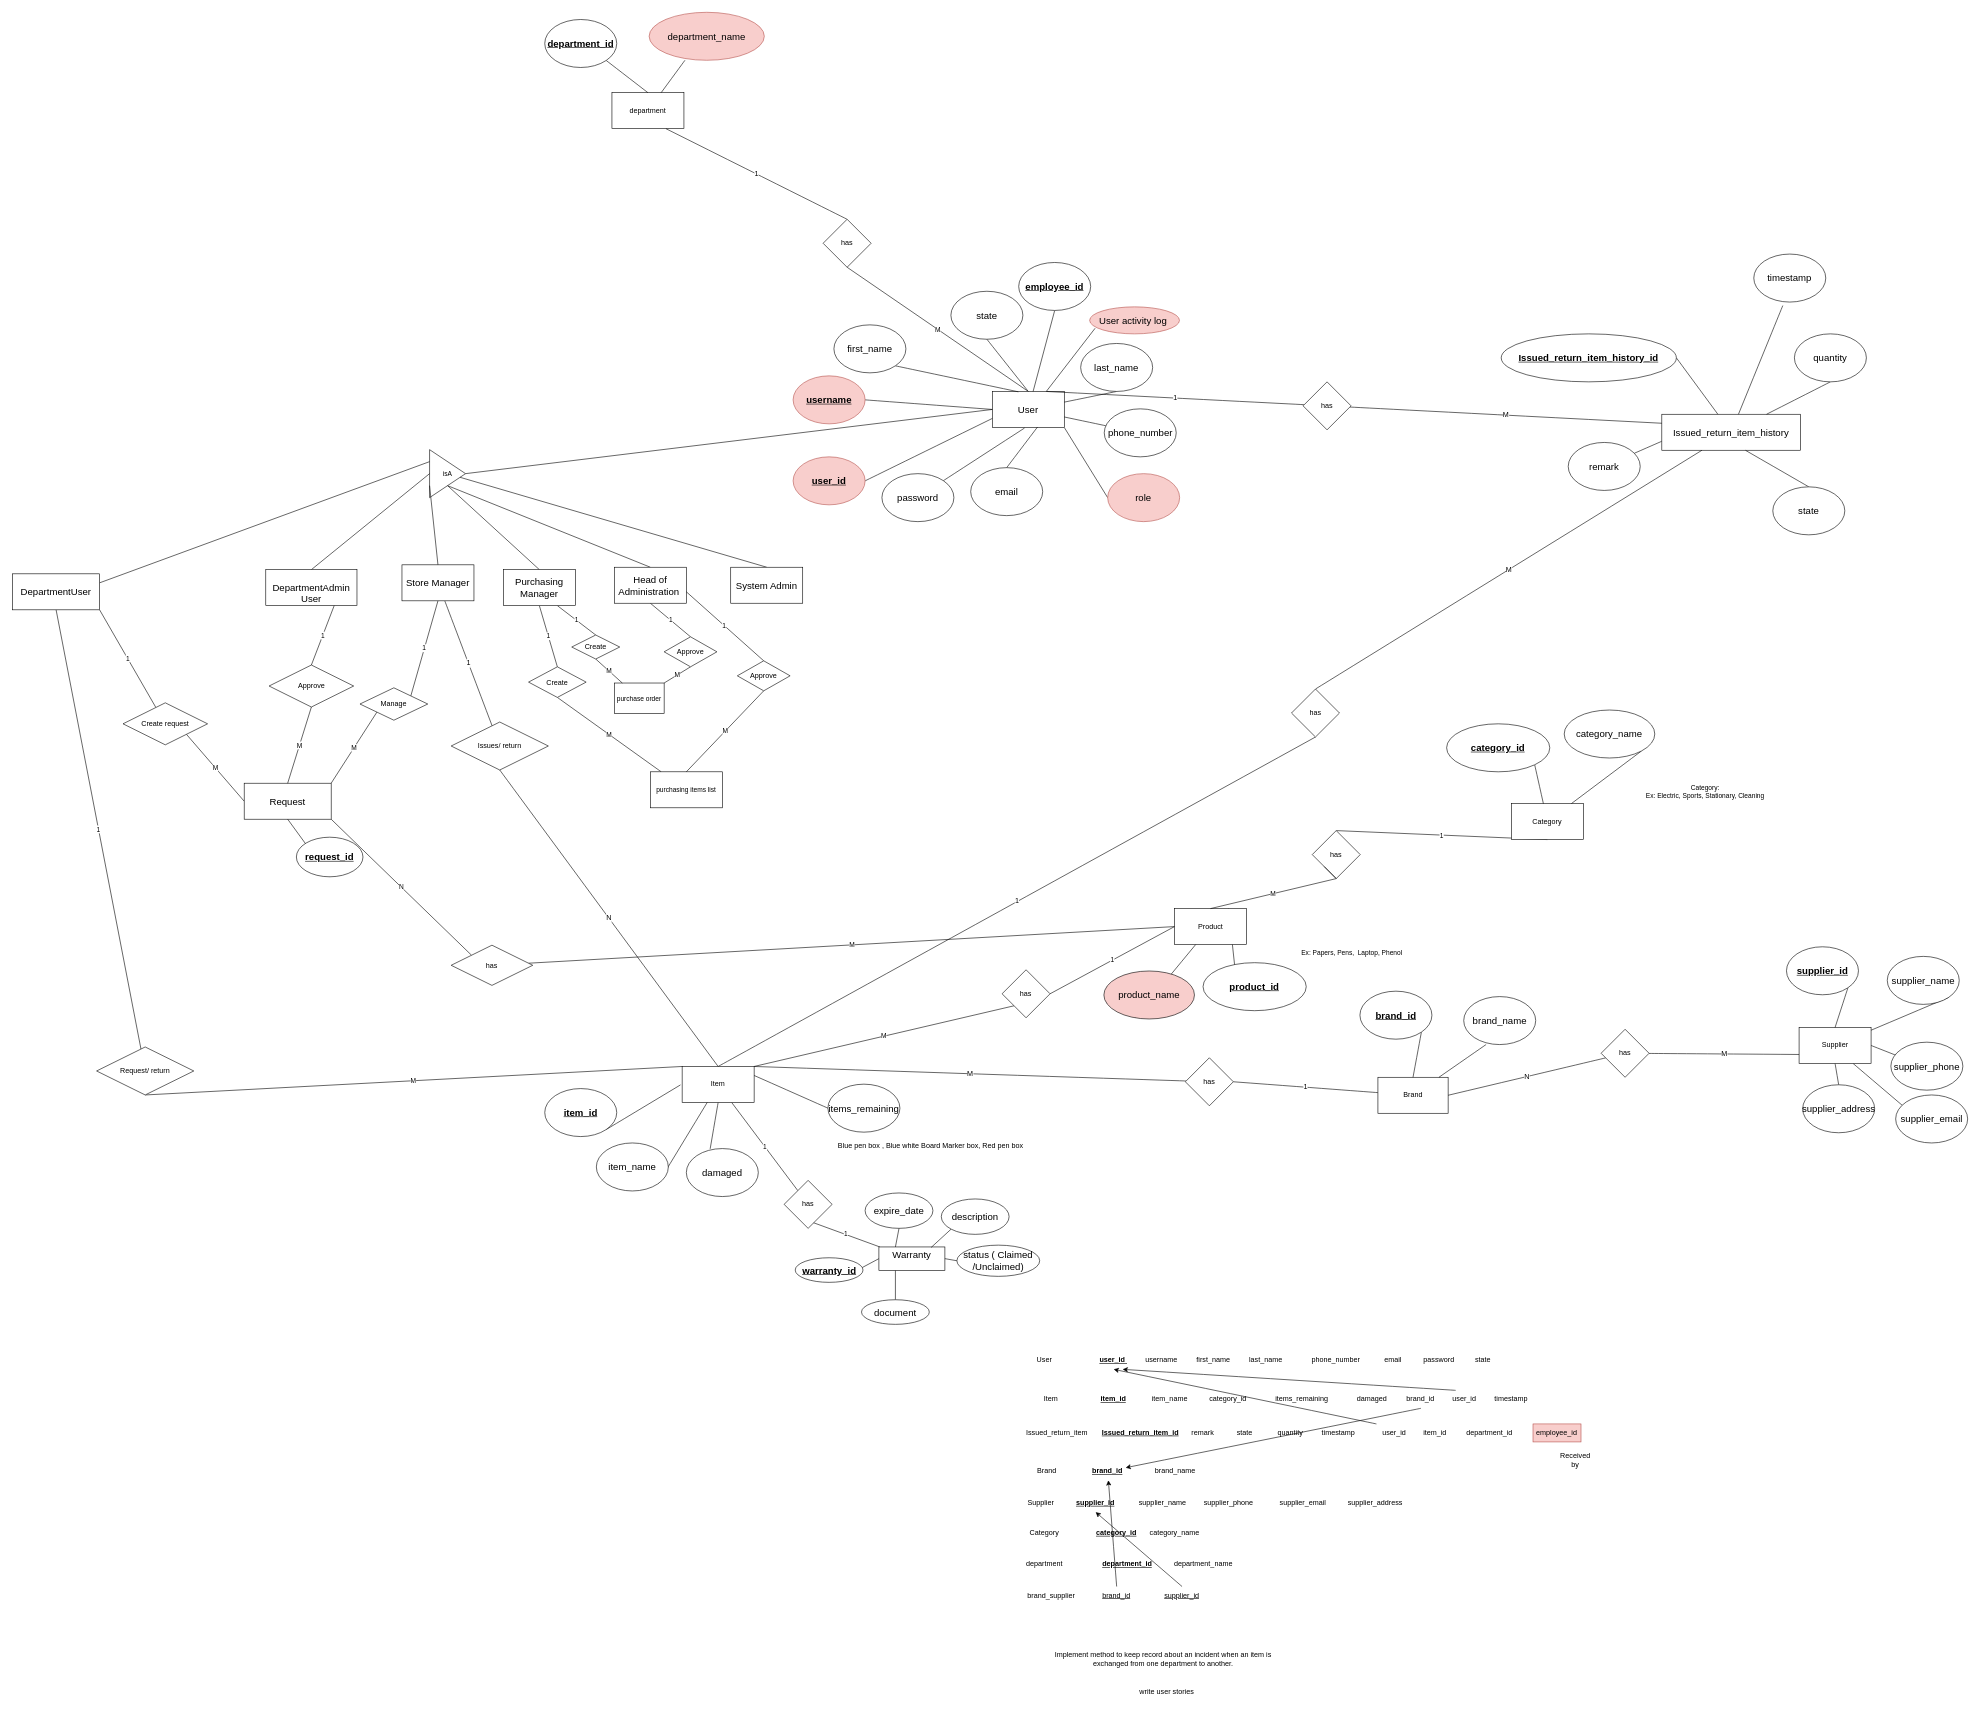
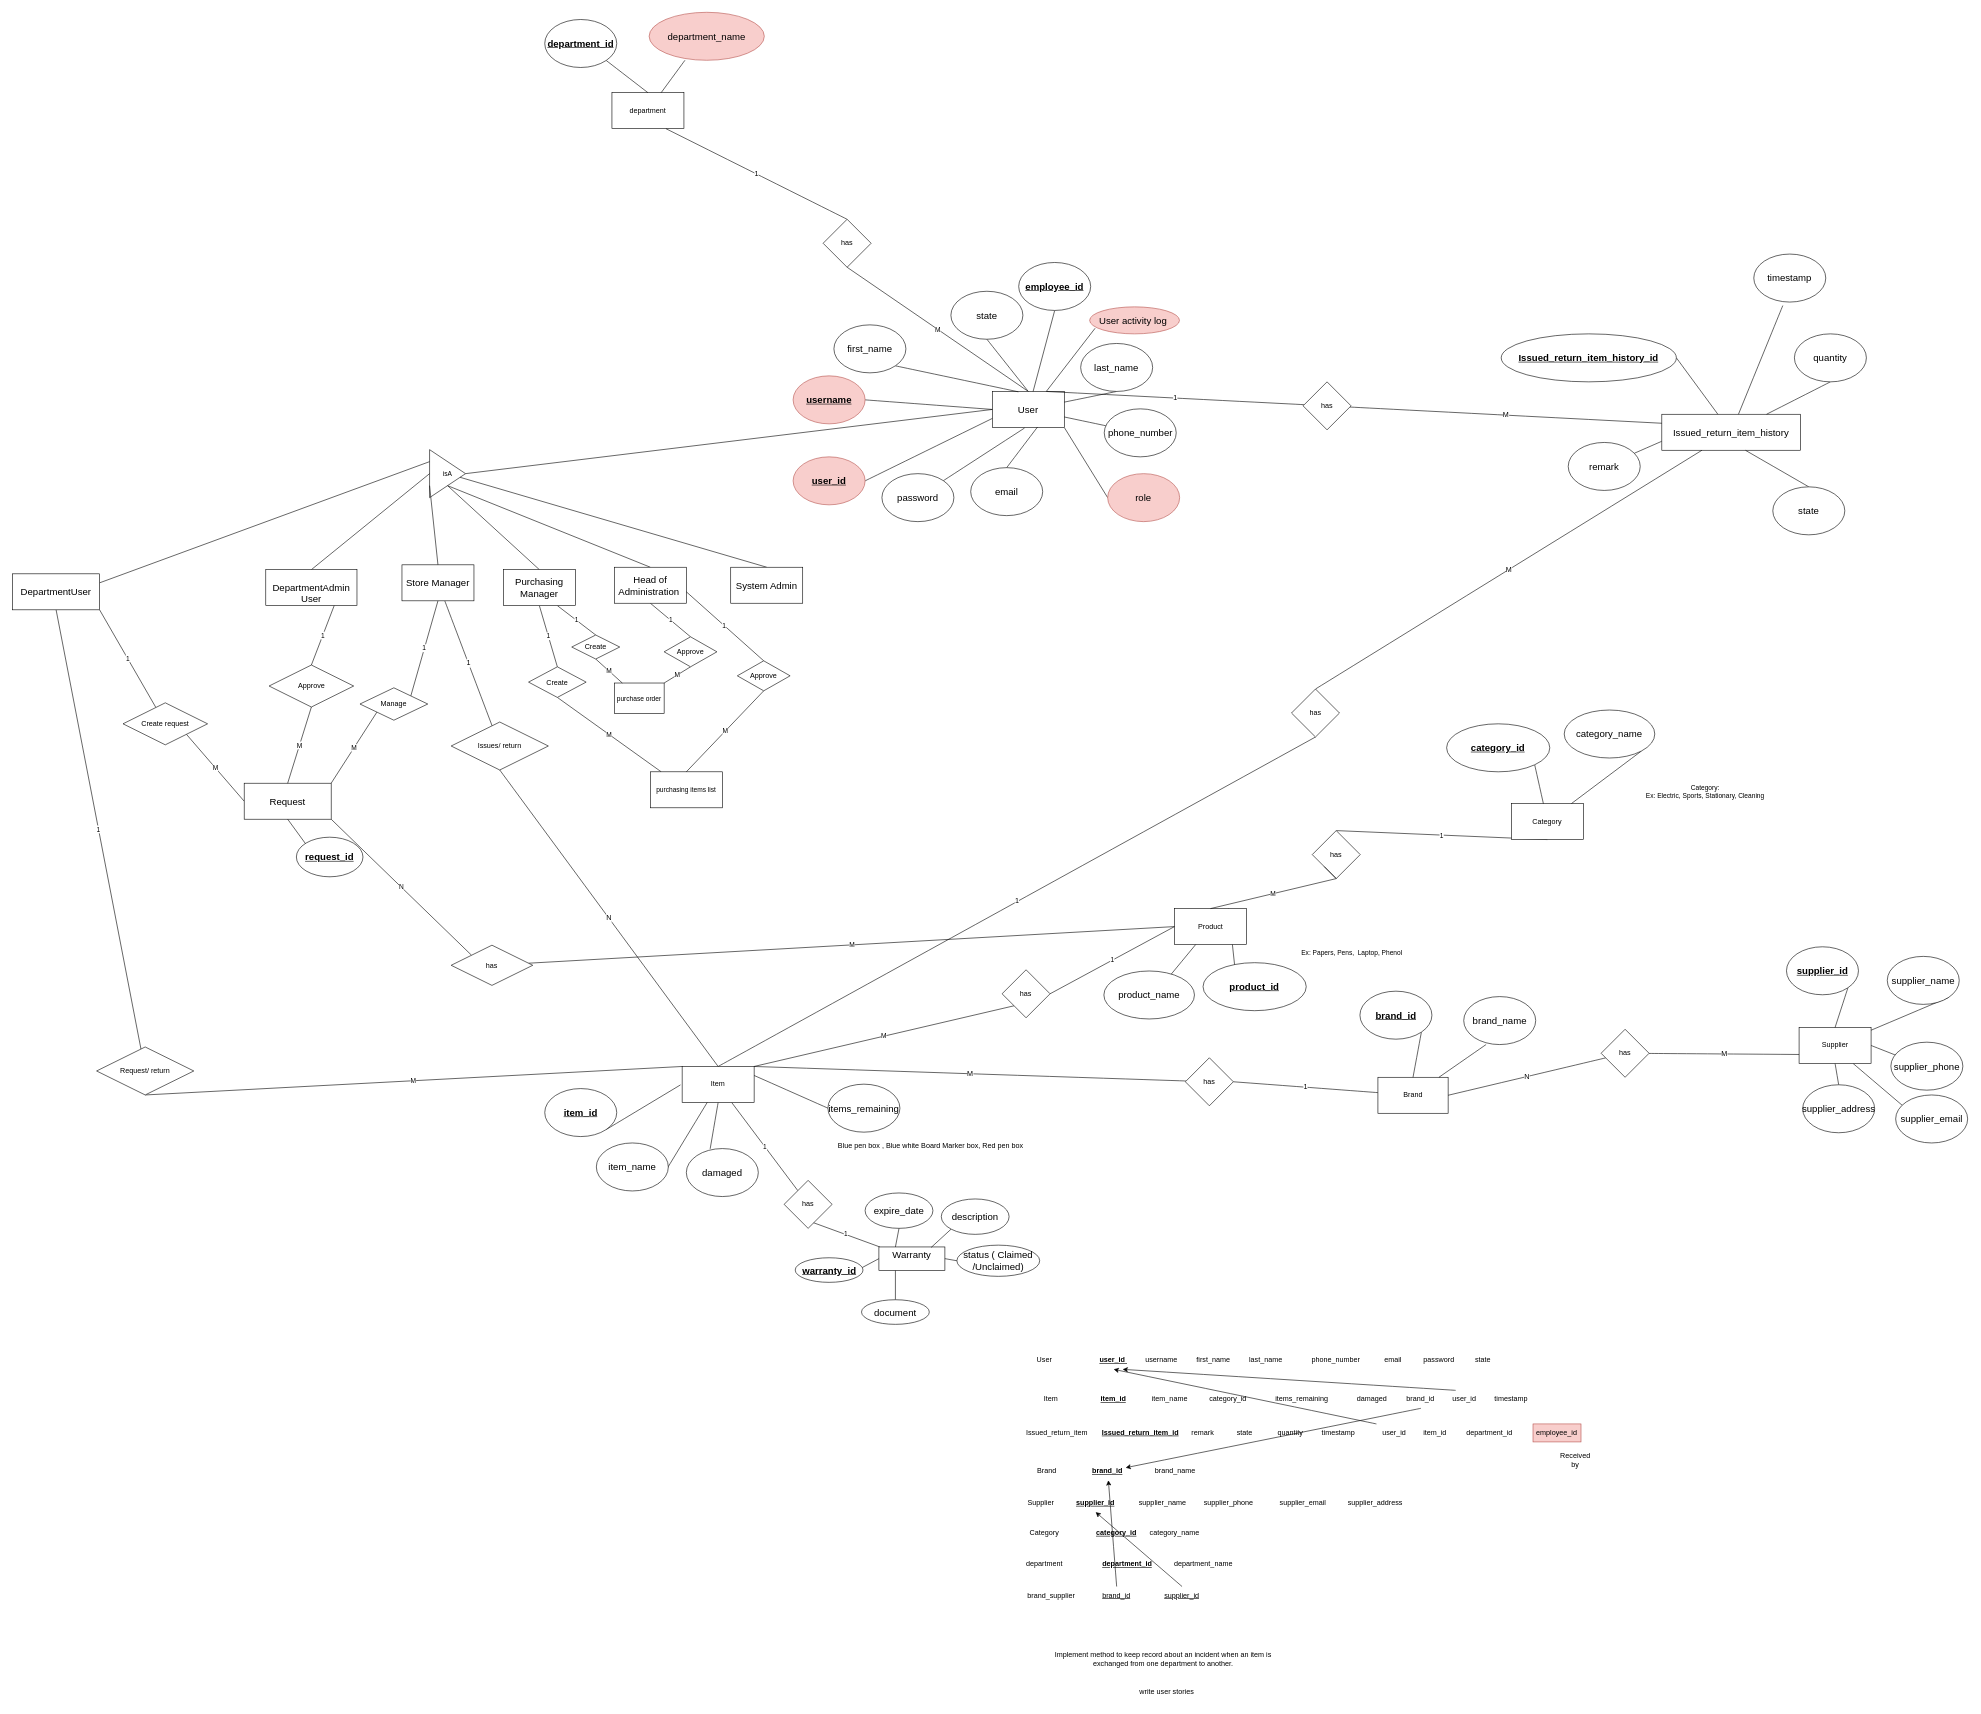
(1149, 995) -> (1149, 995)
